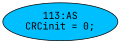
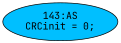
(60, 22) -> (60, 22)
